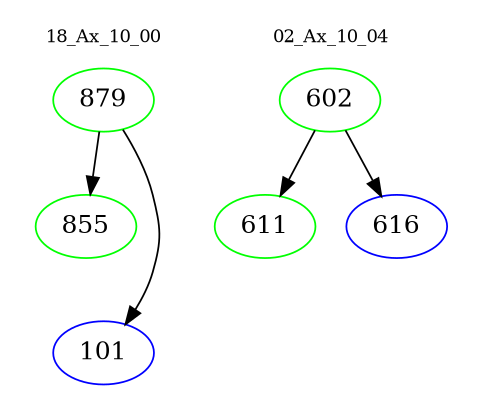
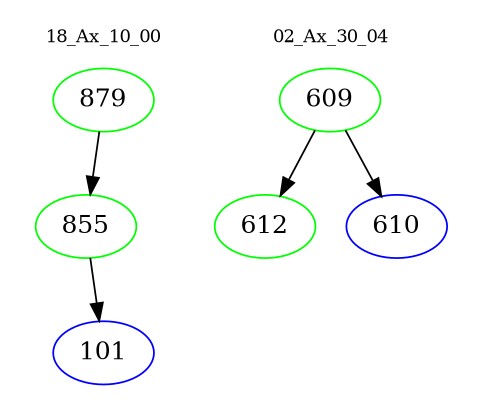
(331, 38) -> (331, 38)
(330, 100) -> (330, 100)
(158, 218) -> (93, 281)
(265, 226) -> (265, 226)
(397, 226) -> (397, 226)
